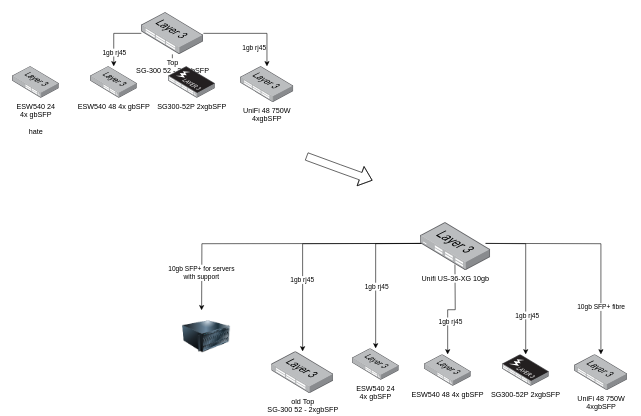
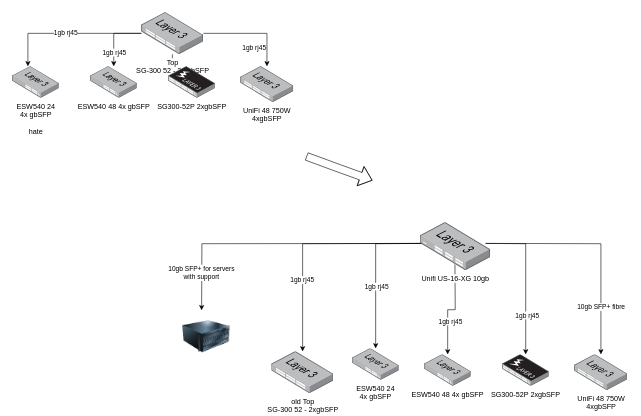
none -> (69, 33)
(455, 279) -> (455, 279)
